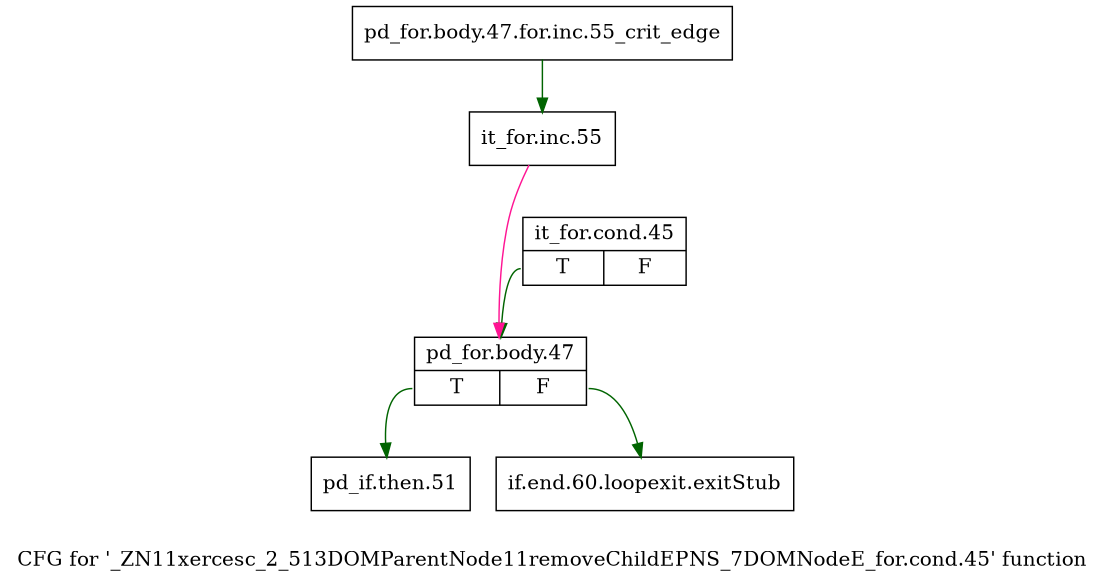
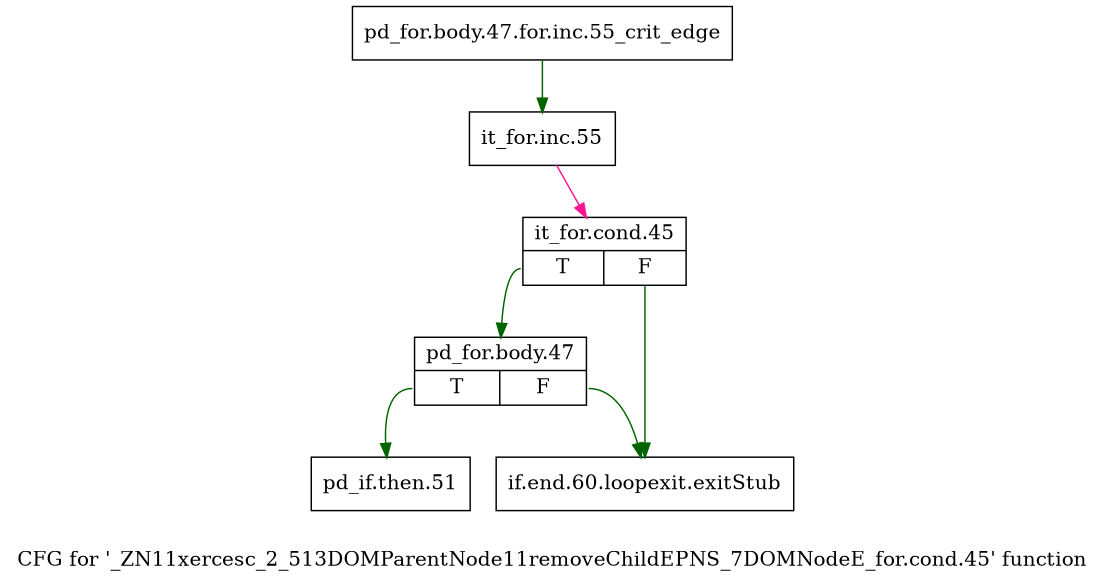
(504, 242) -> (568, 185)
none -> (645, 364)
